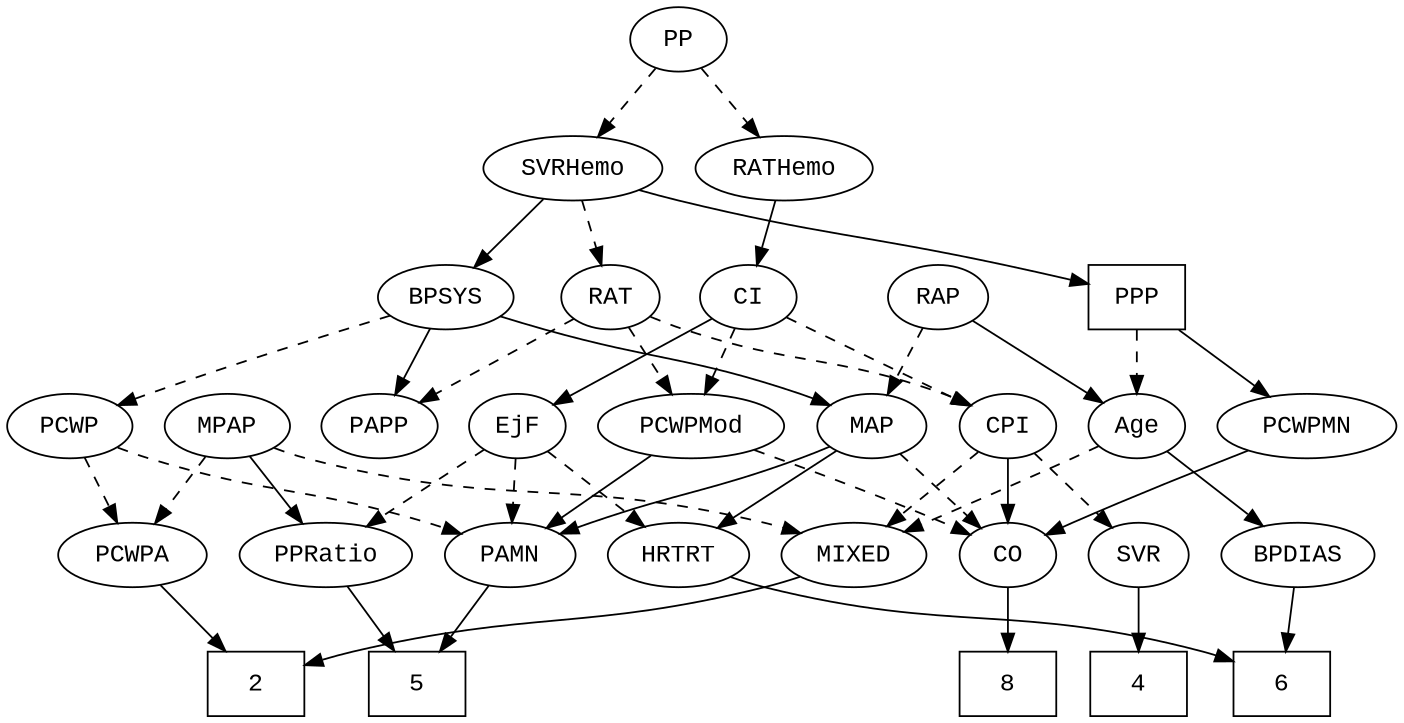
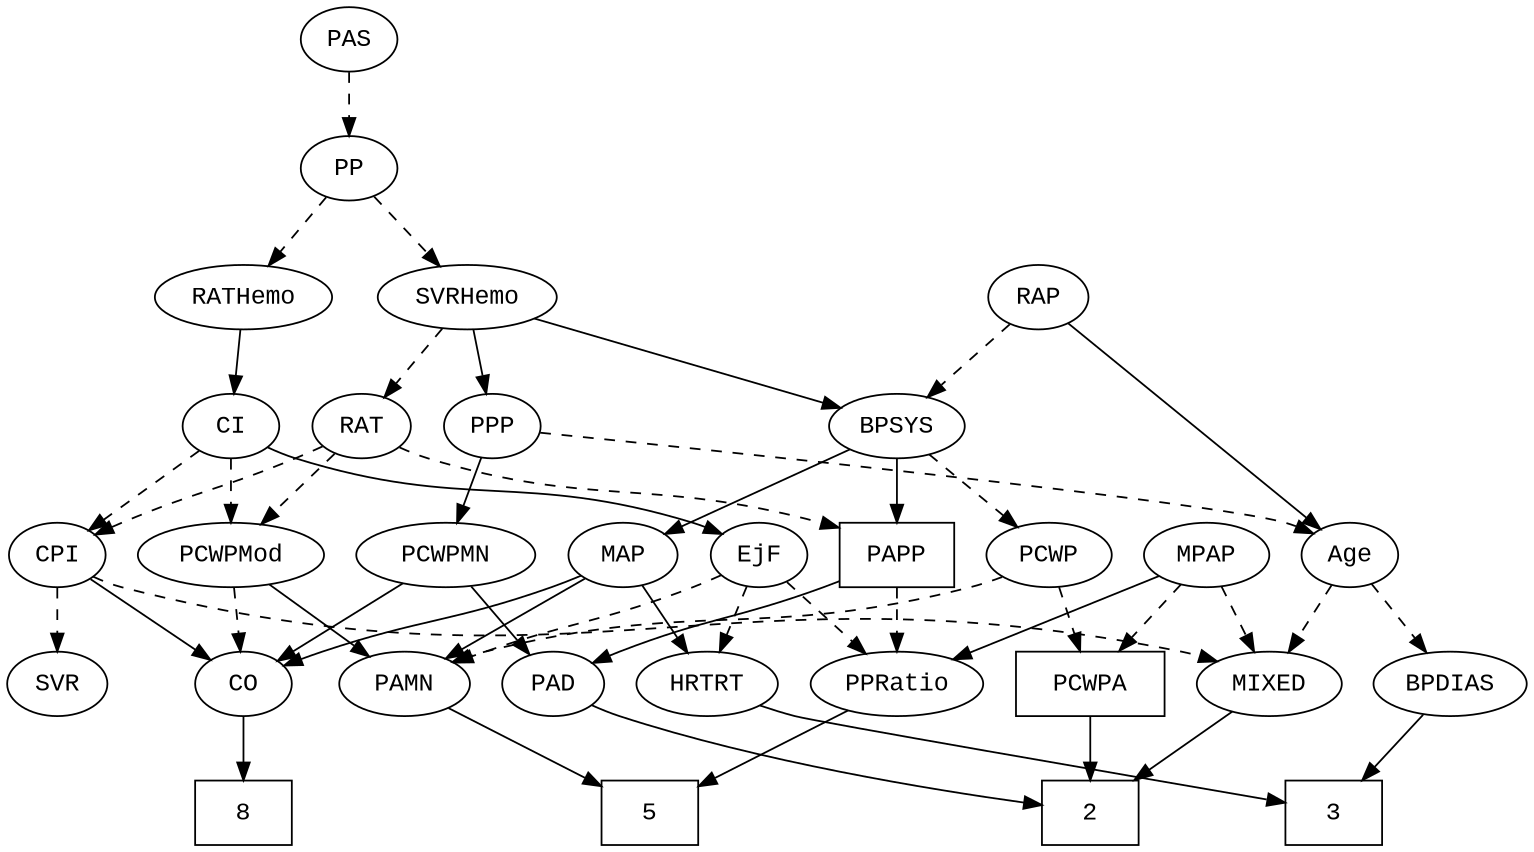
none -> (349, 39)
(1137, 297) -> (492, 426)
(909, 353) -> (976, 355)
(380, 426) -> (897, 555)
(927, 479) -> (442, 619)
(1207, 483) -> (1393, 611)
(132, 555) -> (1090, 684)
none -> (897, 611)
none -> (553, 684)
(1139, 684) -> none
(1282, 684) -> (1334, 813)
